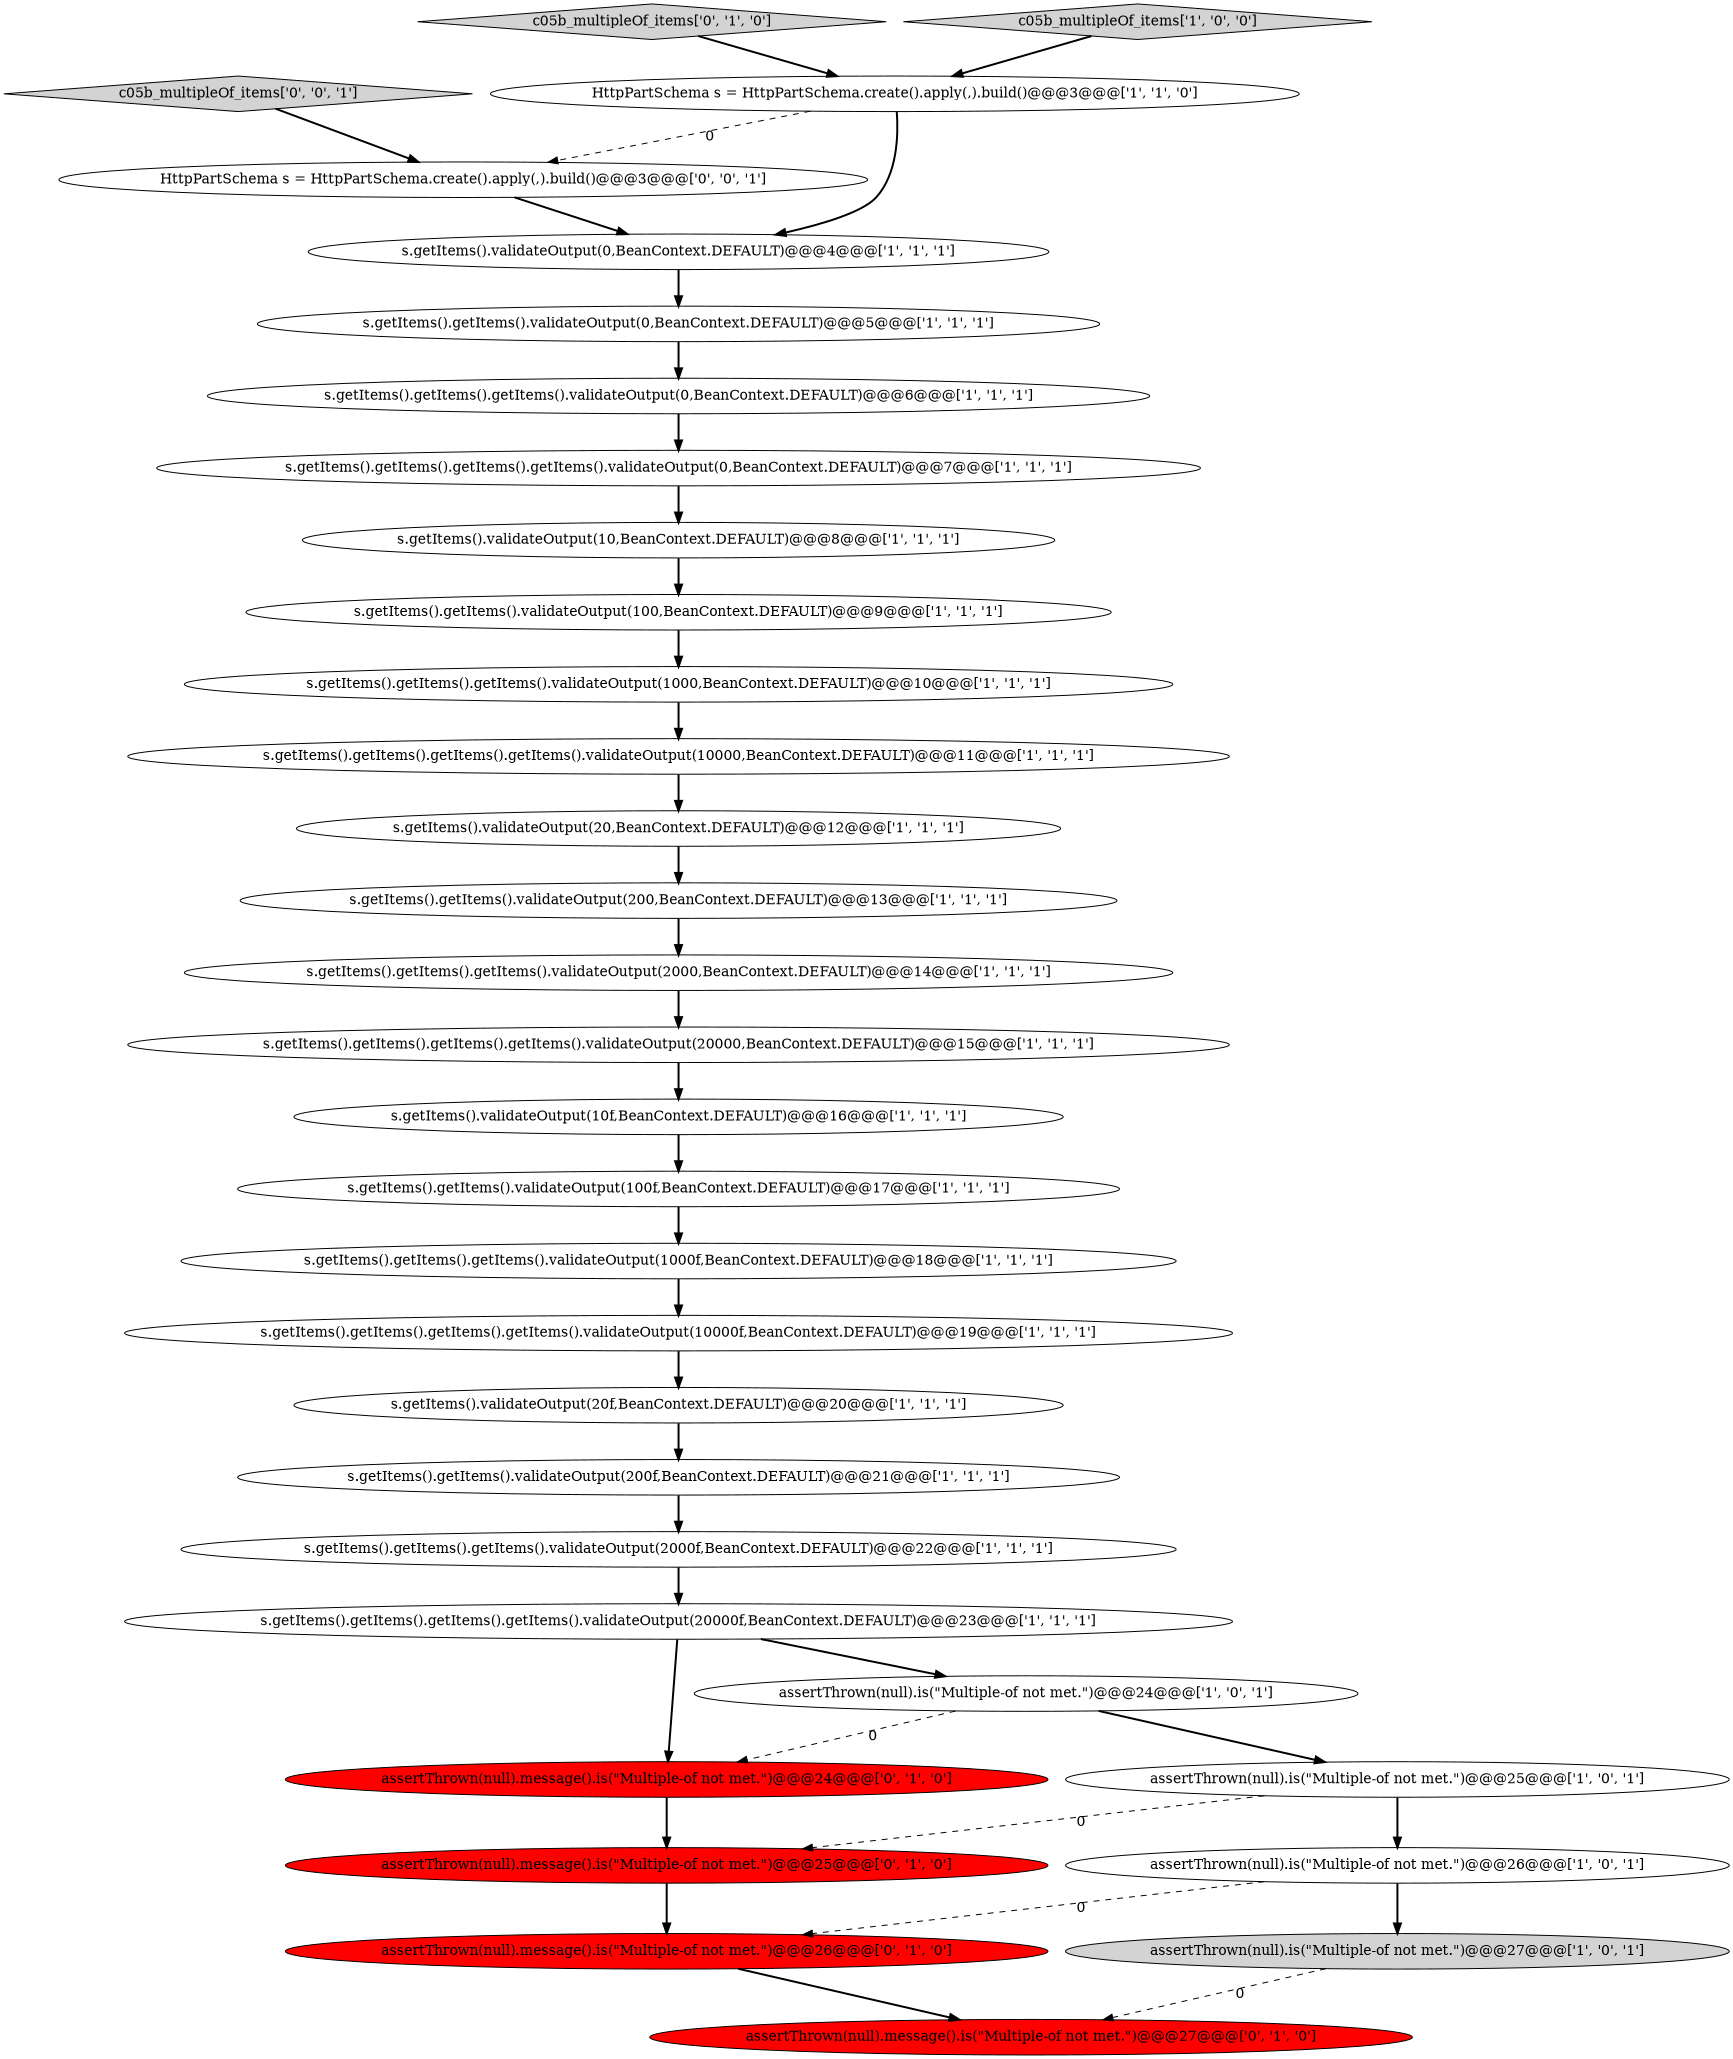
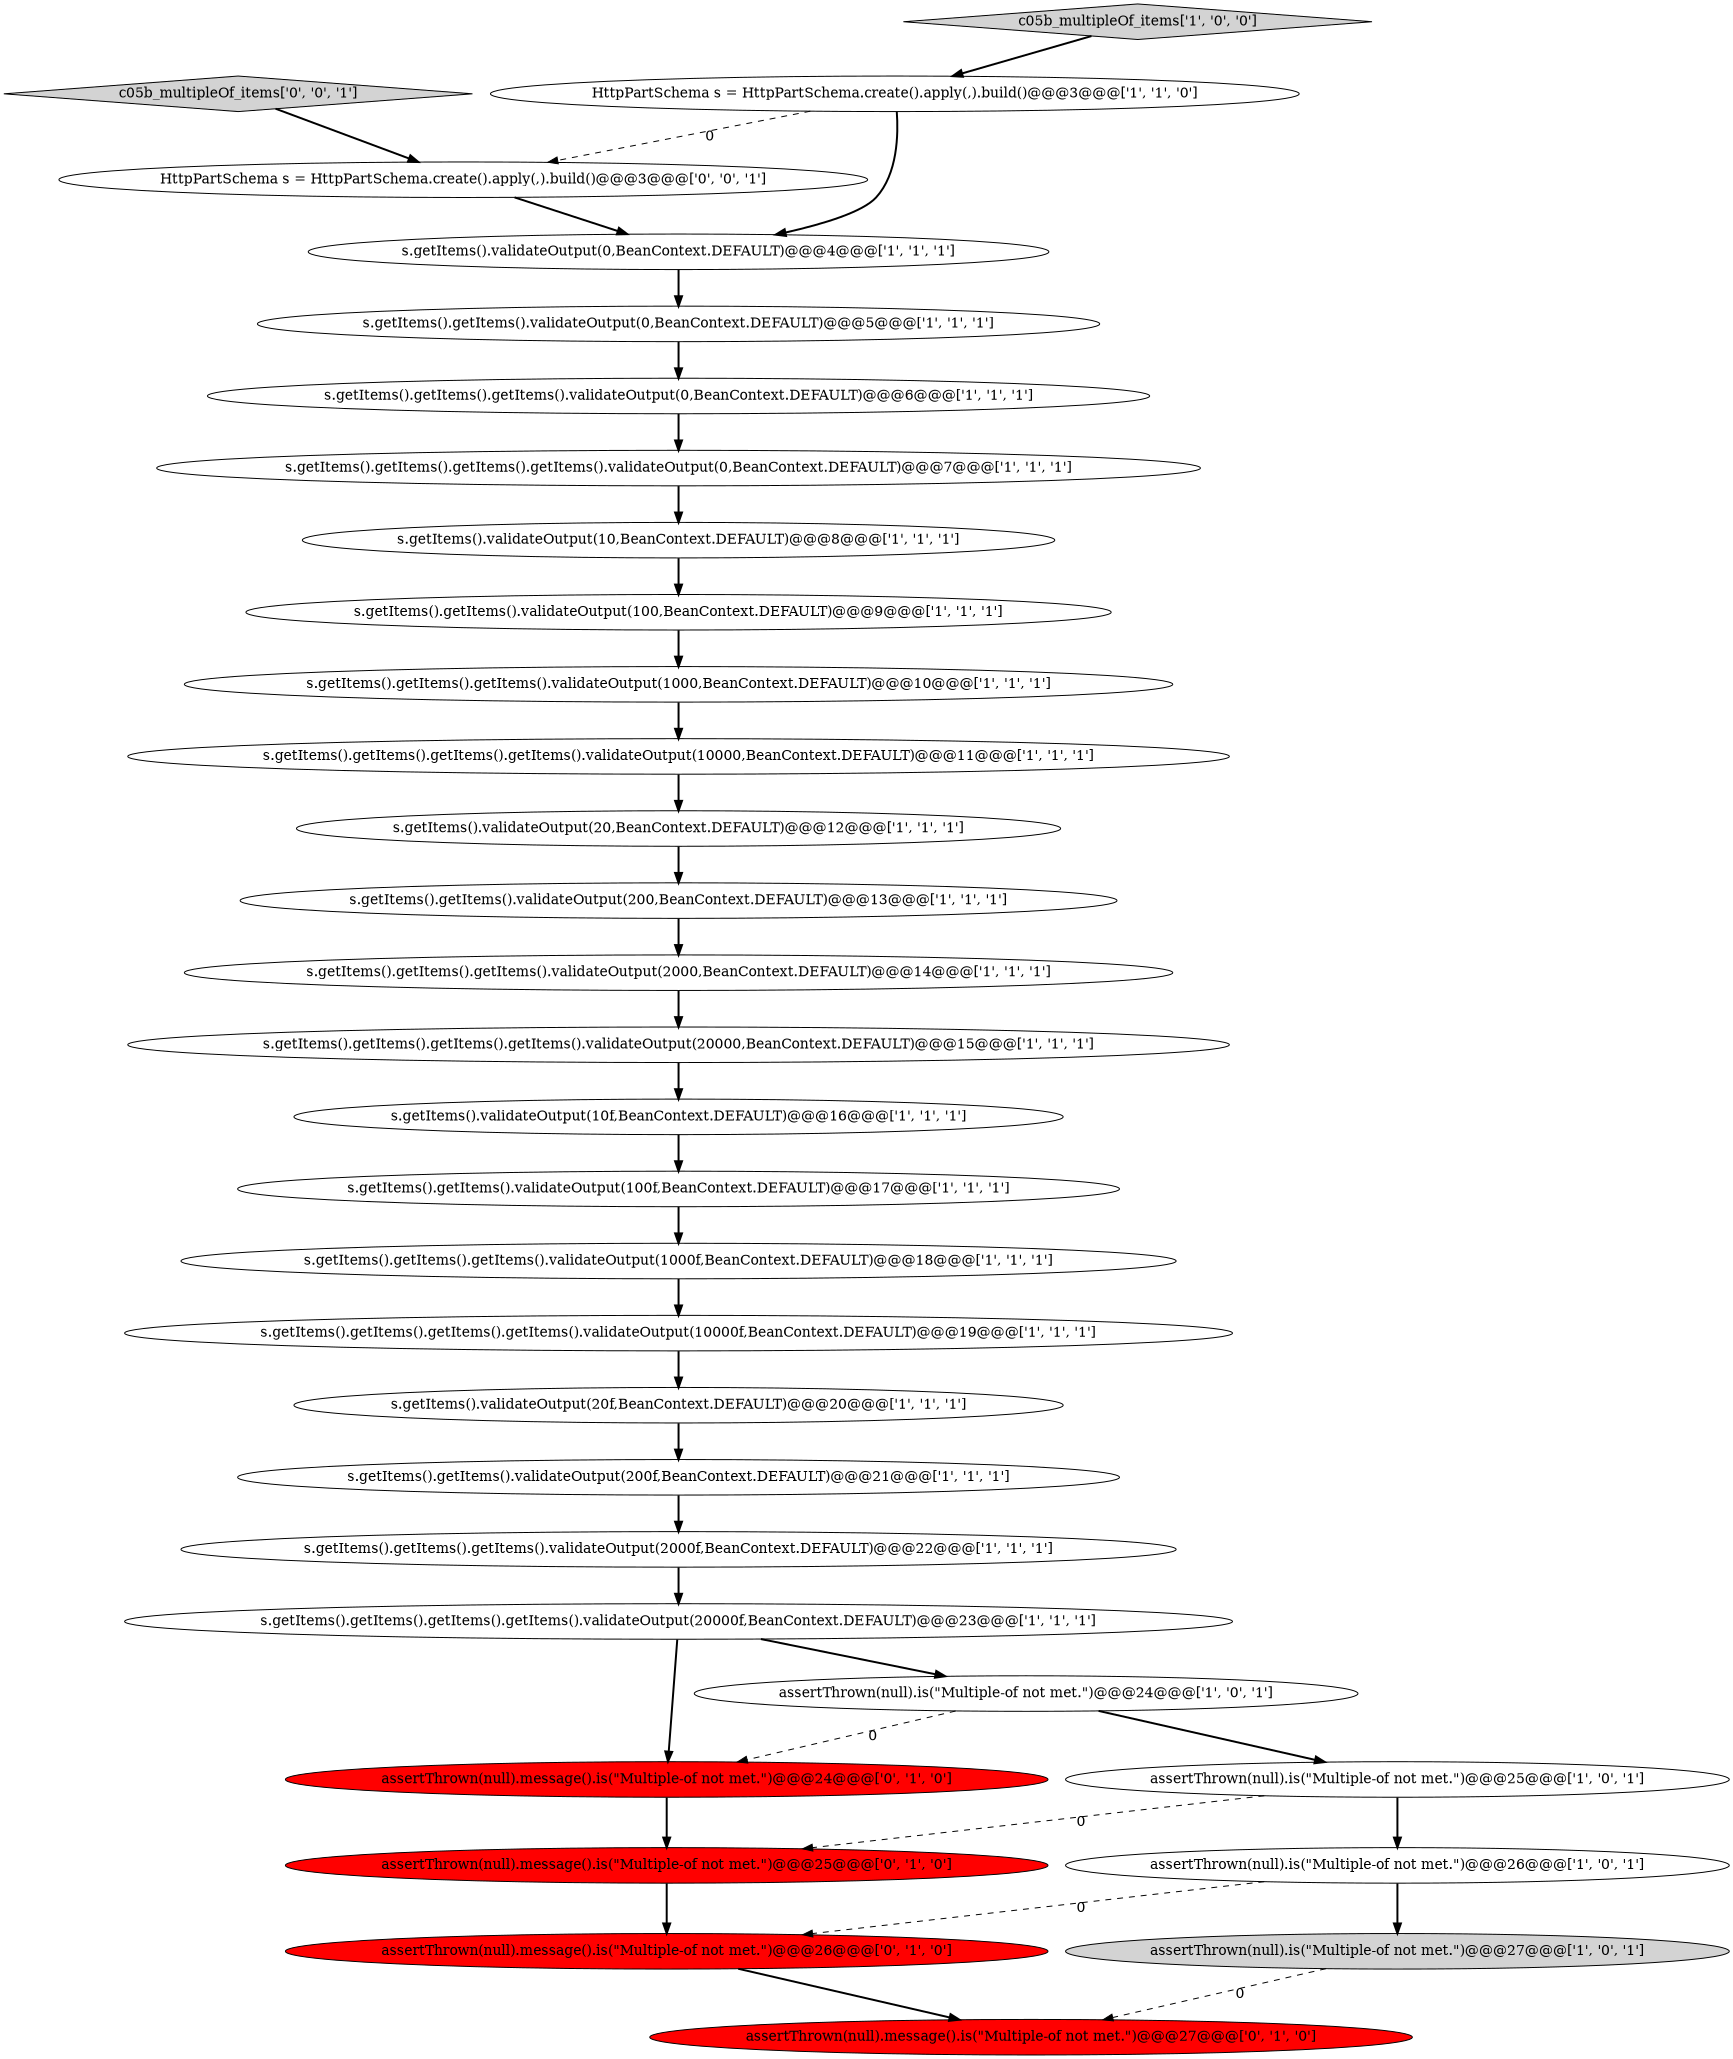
(652, 22) -> none
